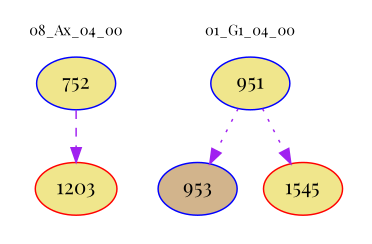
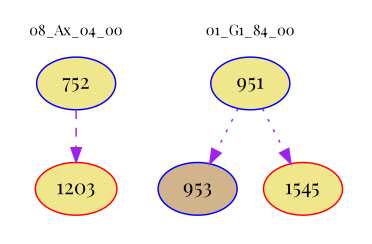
(250, 31) -> (250, 31)
